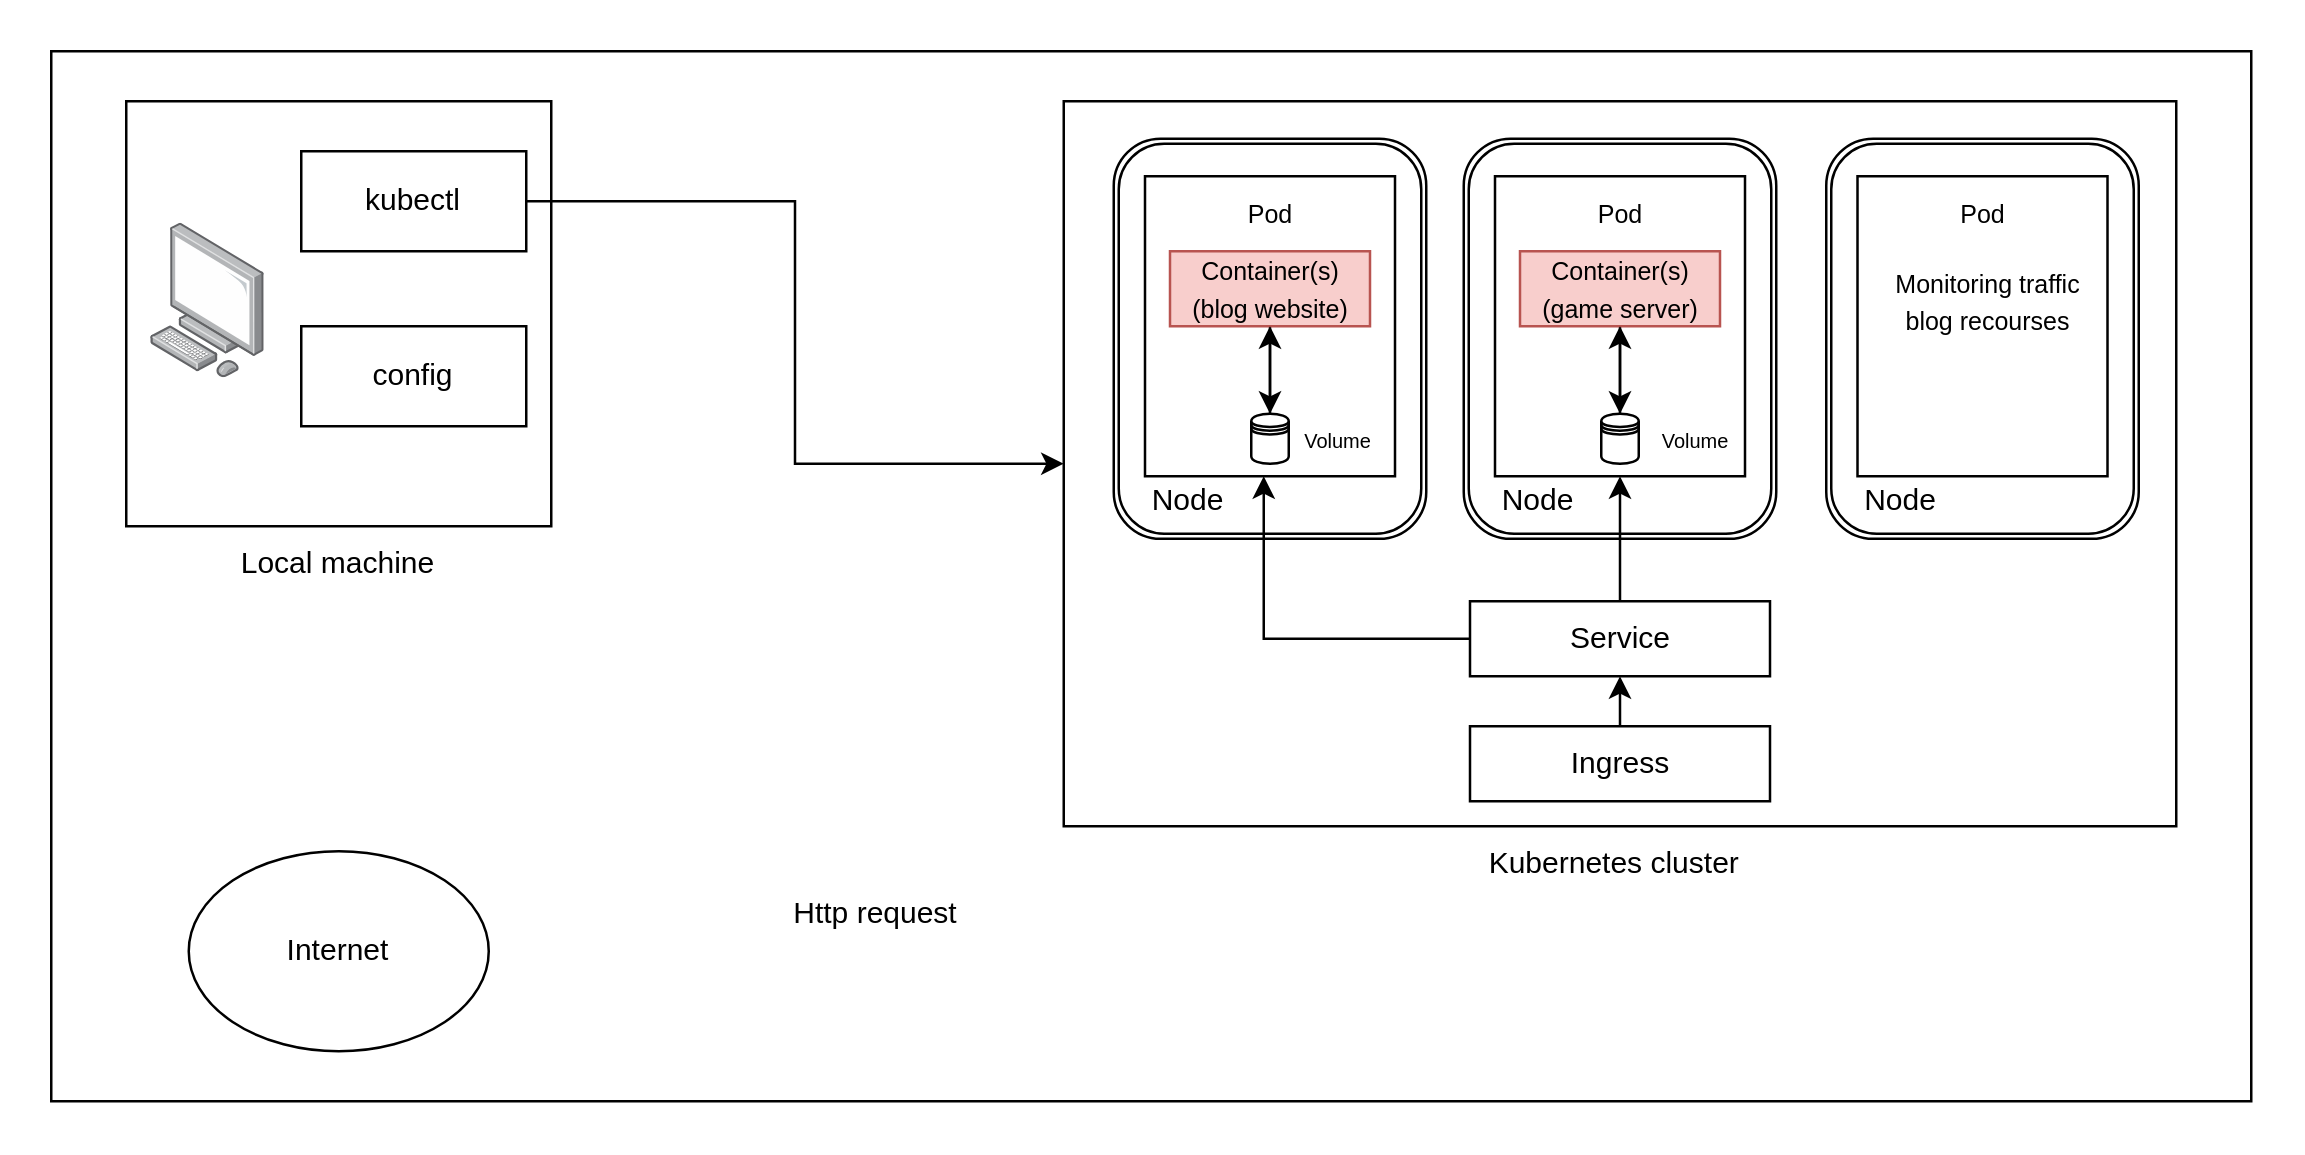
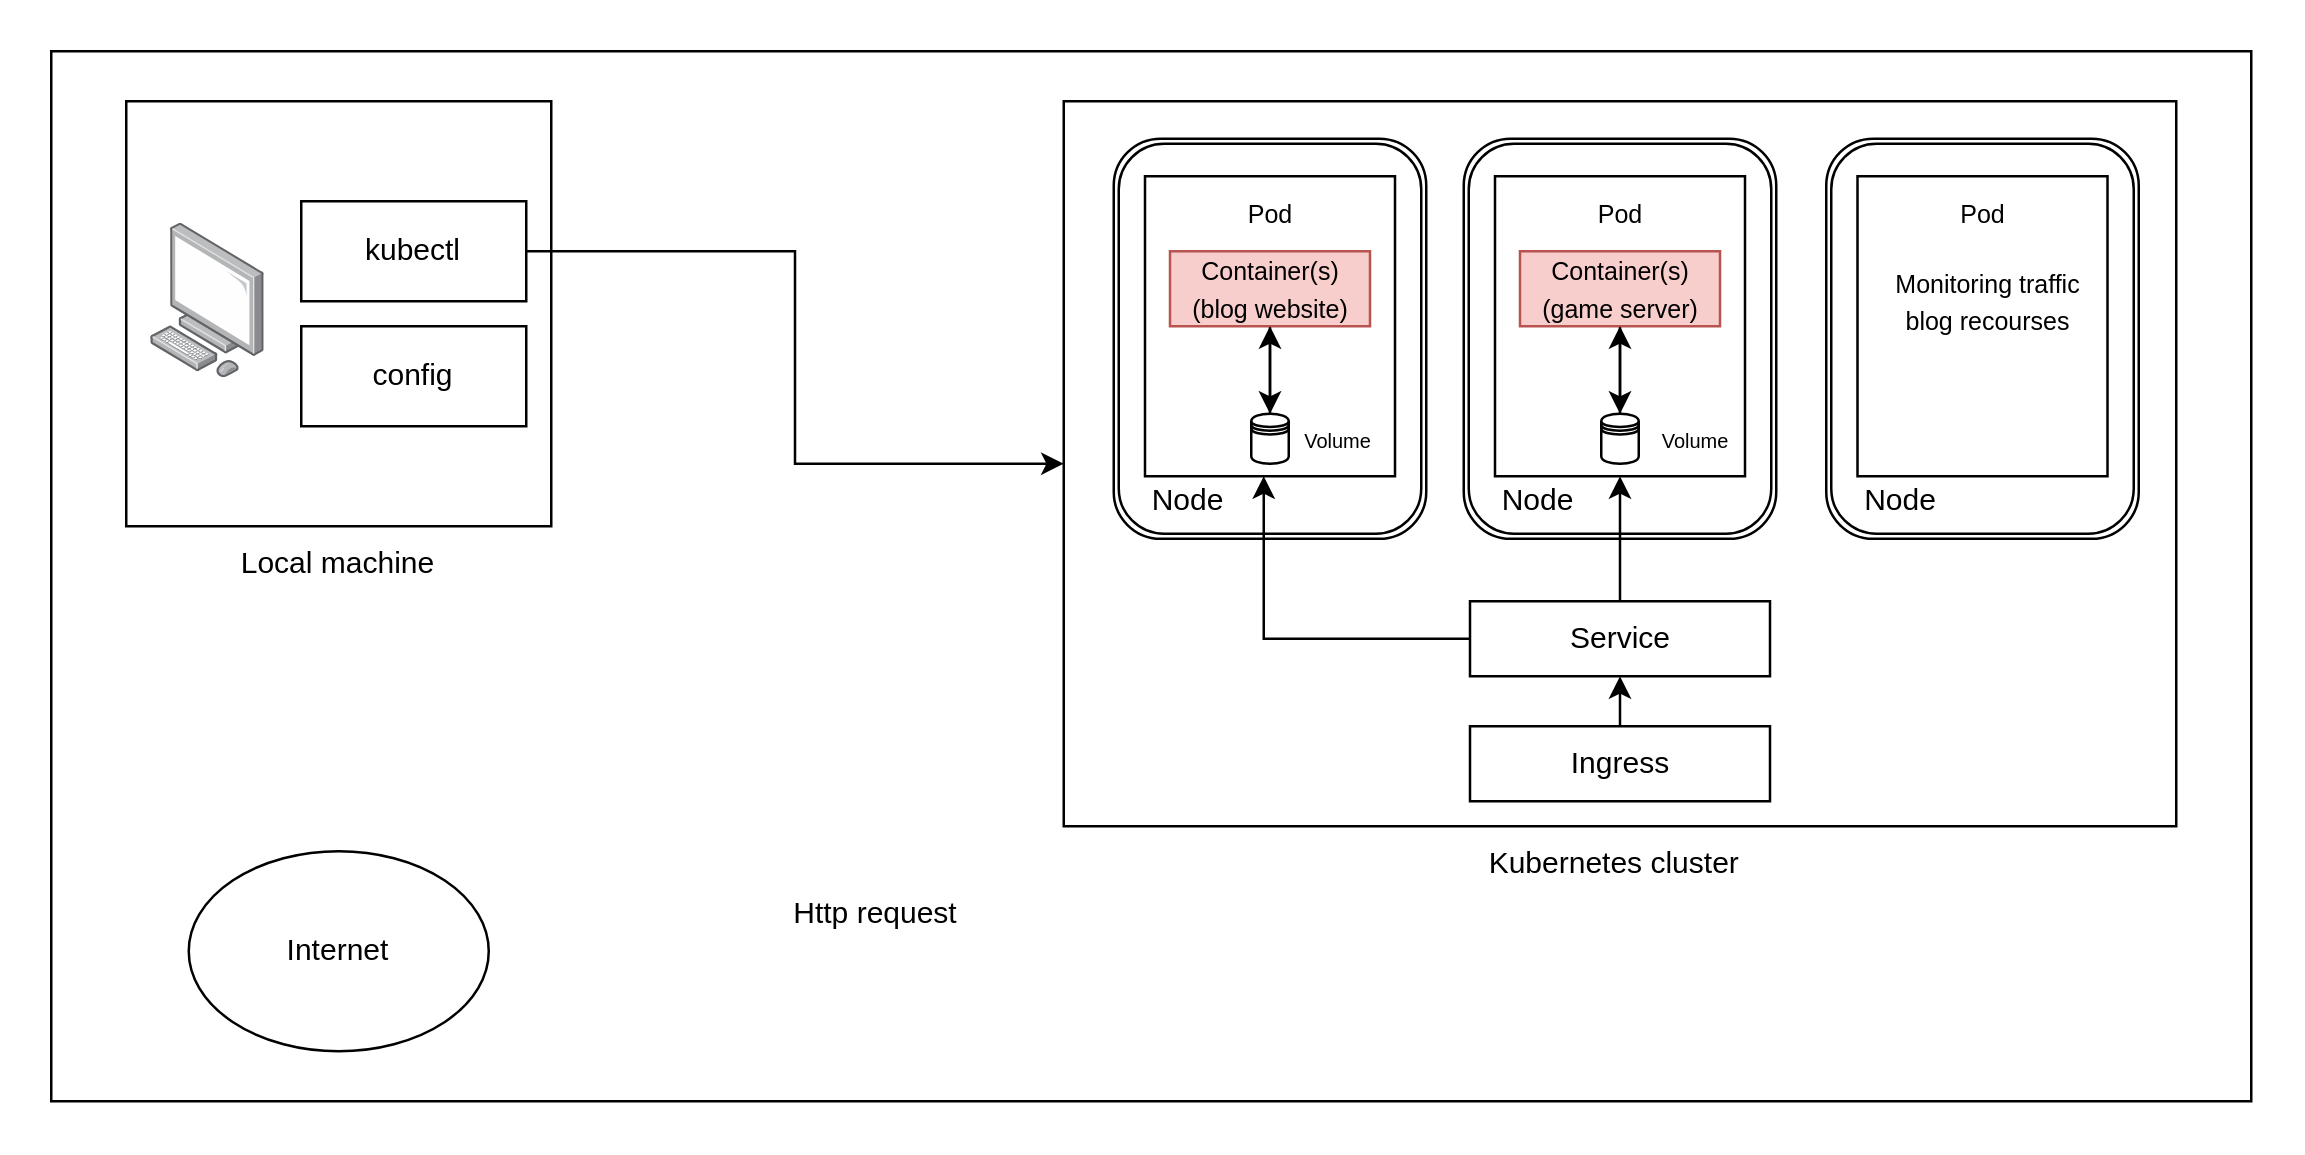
(414, 201) -> (414, 251)
